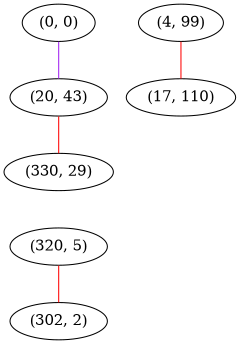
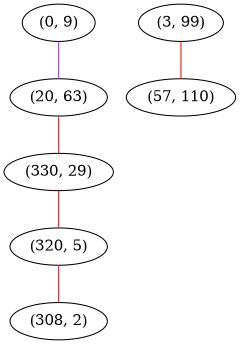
(59, 23) -> (59, 23)
(181, 23) -> (181, 23)
(59, 97) -> (59, 97)
(181, 97) -> (181, 97)
none -> (59, 209)
(59, 321) -> (59, 321)
